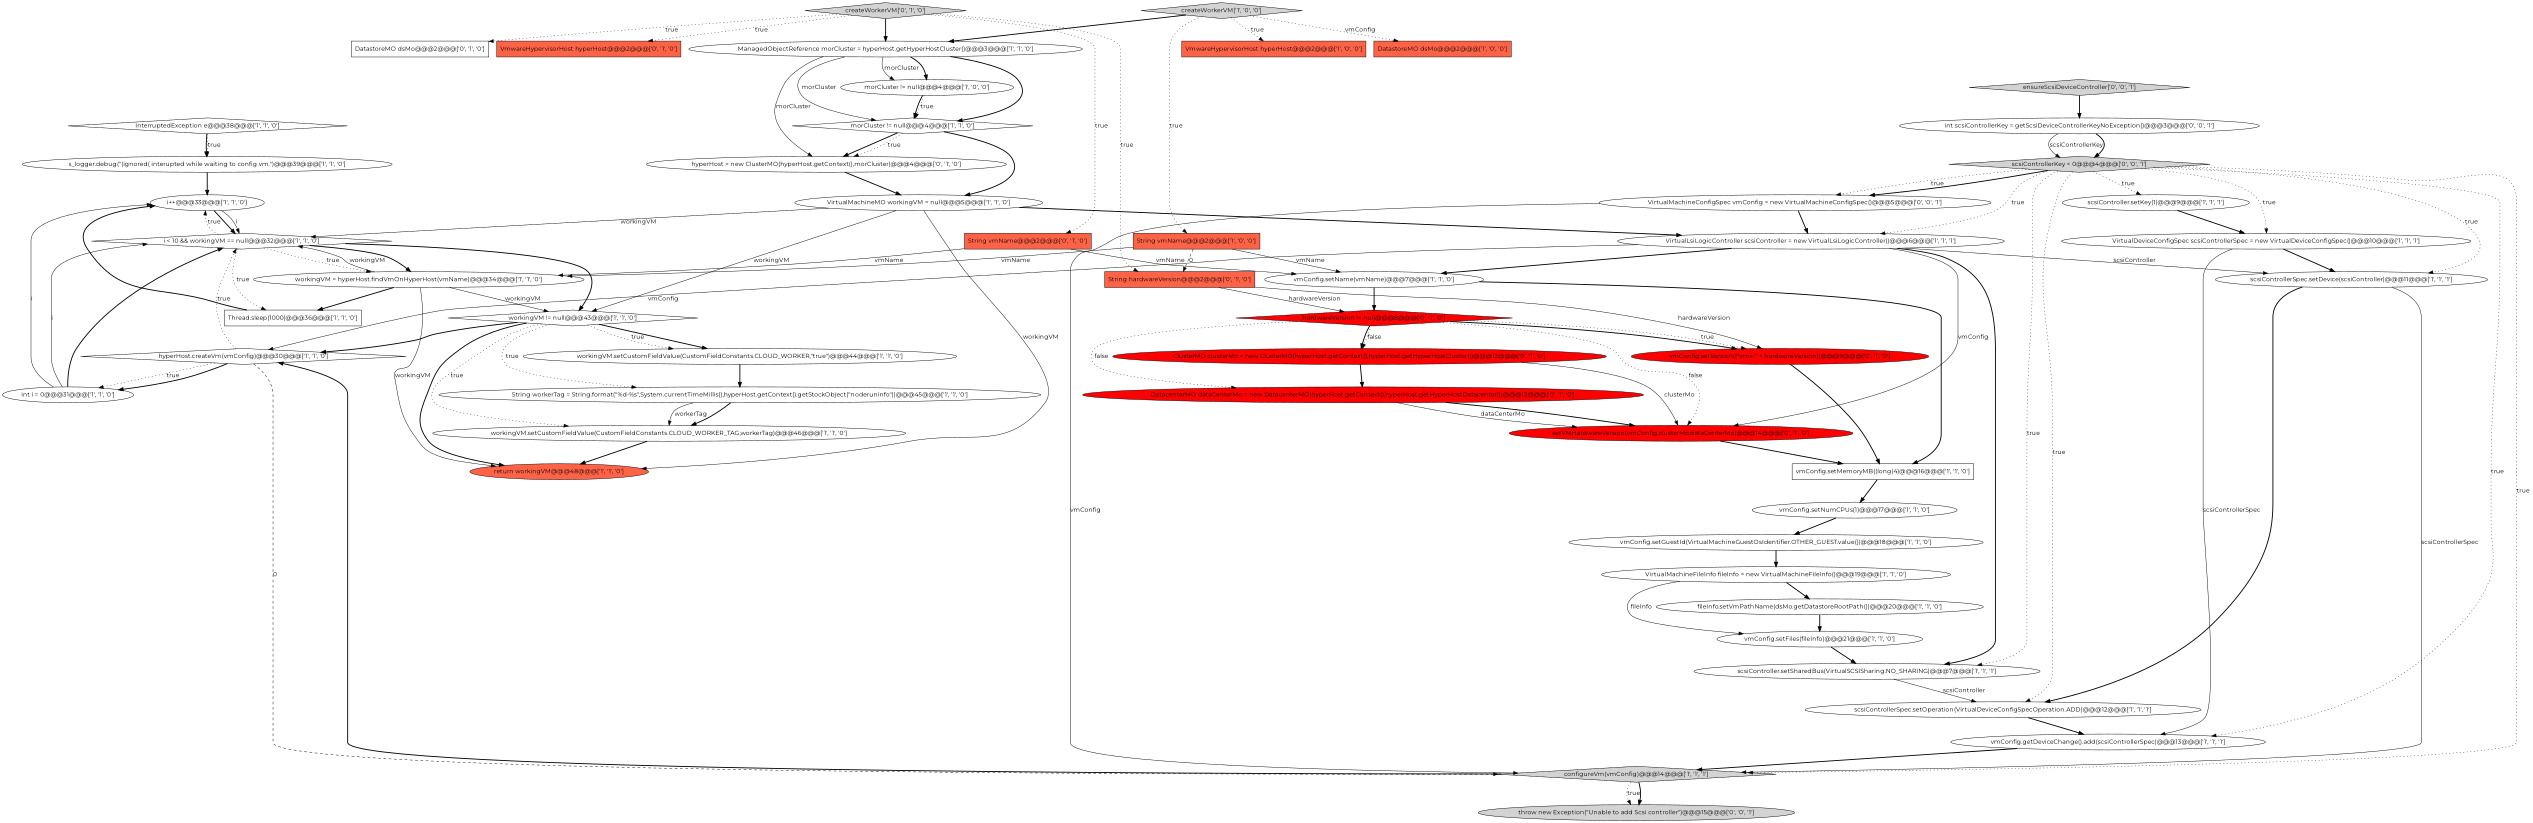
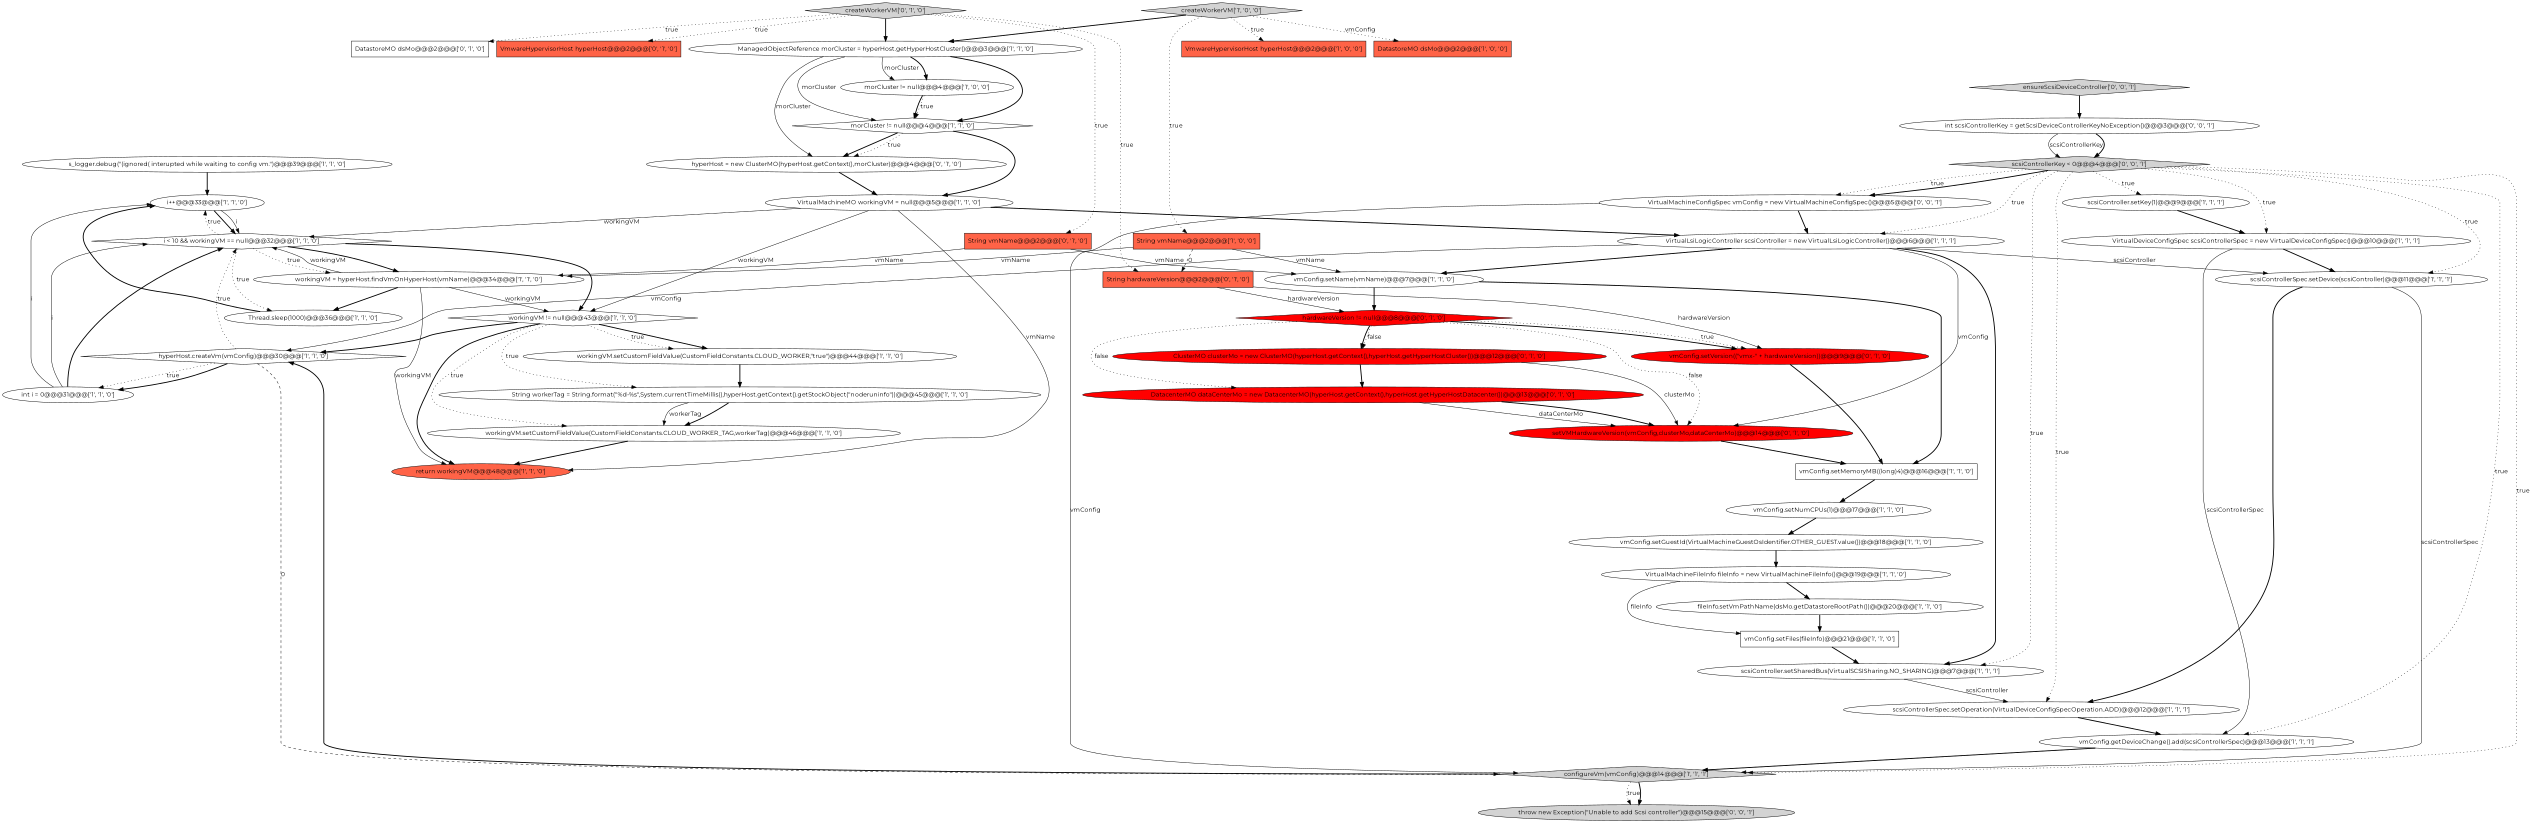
(208, 126) -> none
(293, 318) -> (313, 318)
(1041, 337) -> (1041, 337)
(1820, 639) -> (1820, 639)
